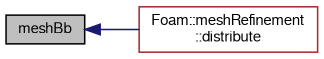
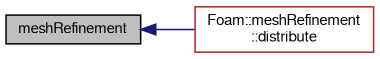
(45, 29) -> (73, 29)
